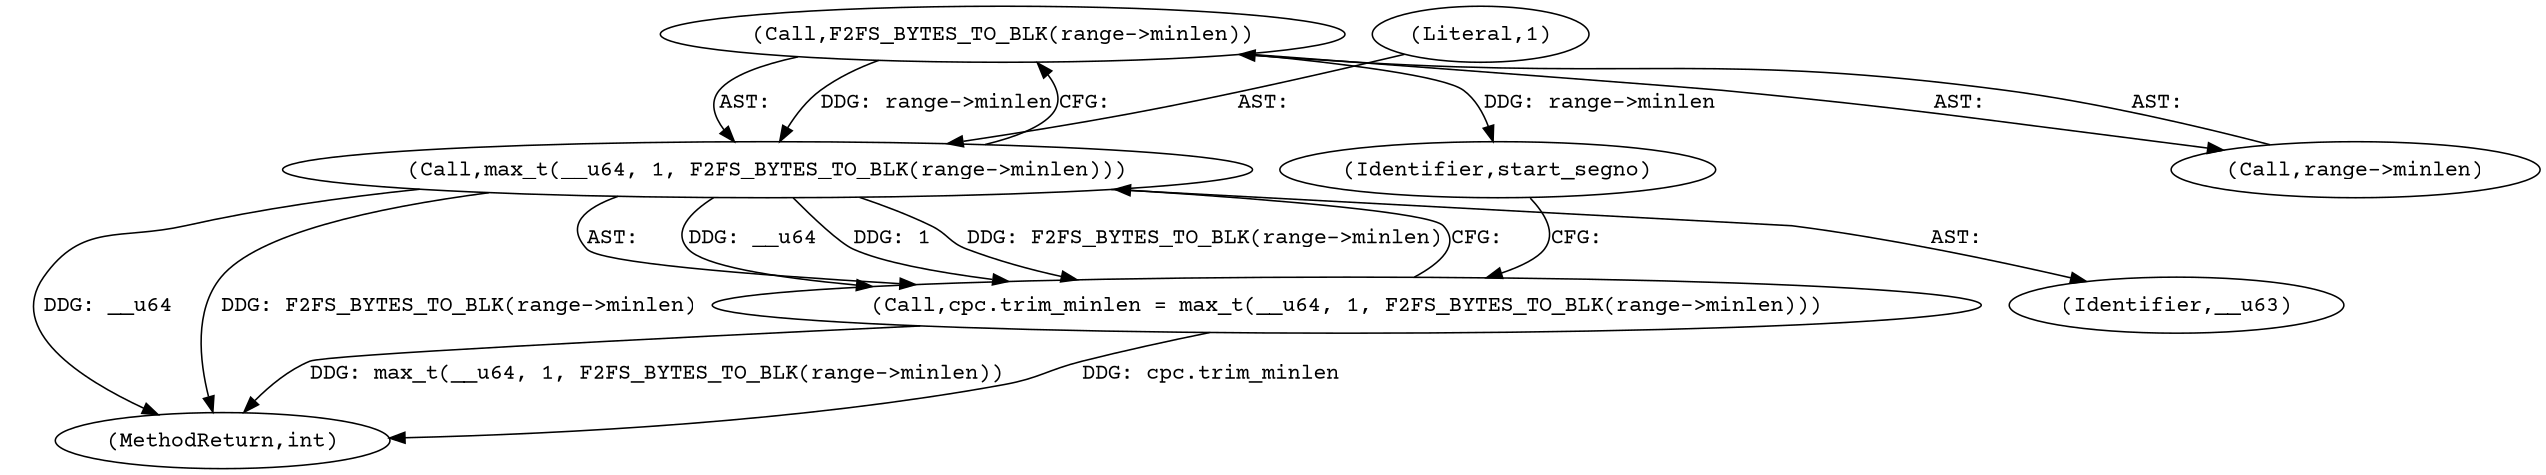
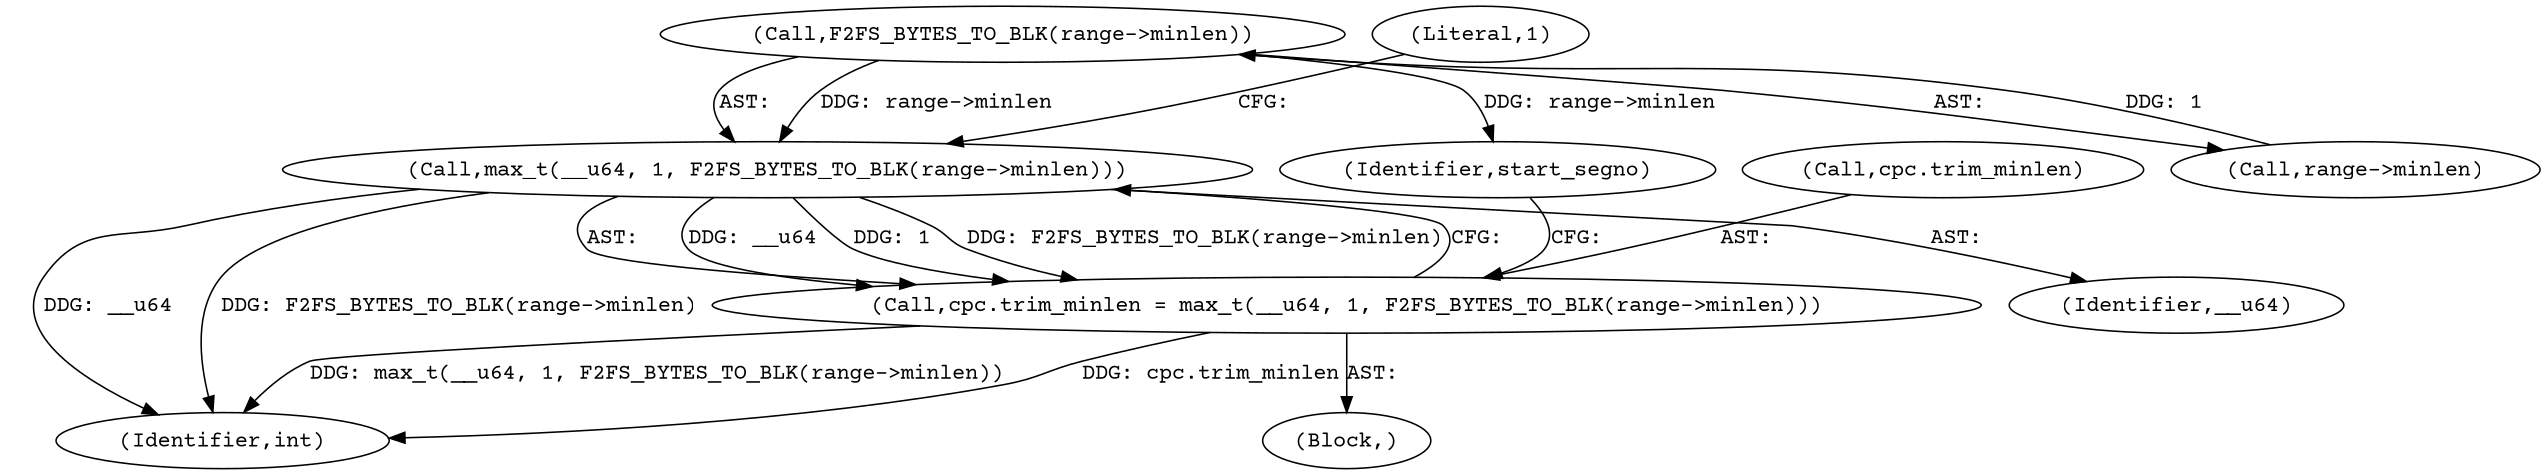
(1270, 102) -> (1270, 102)
(2164, 102) -> (2164, 102)
(1049, 117) -> none
none -> (1943, 170)
(2177, 305) -> (2177, 305)
(223, 441) -> (223, 441)
none -> (1347, 441)
